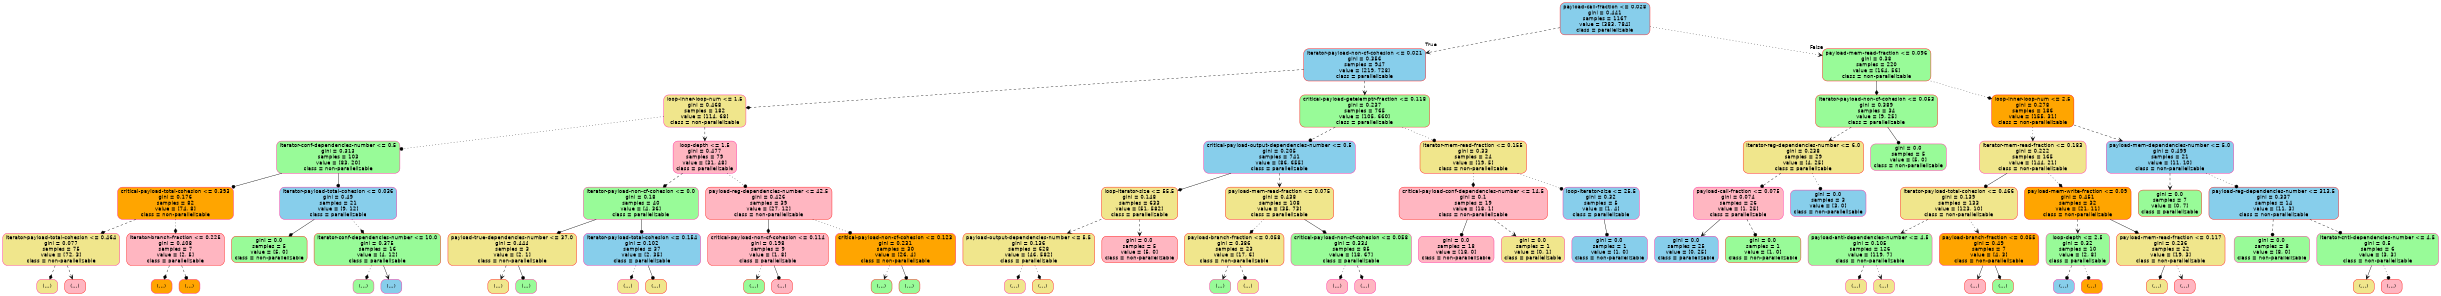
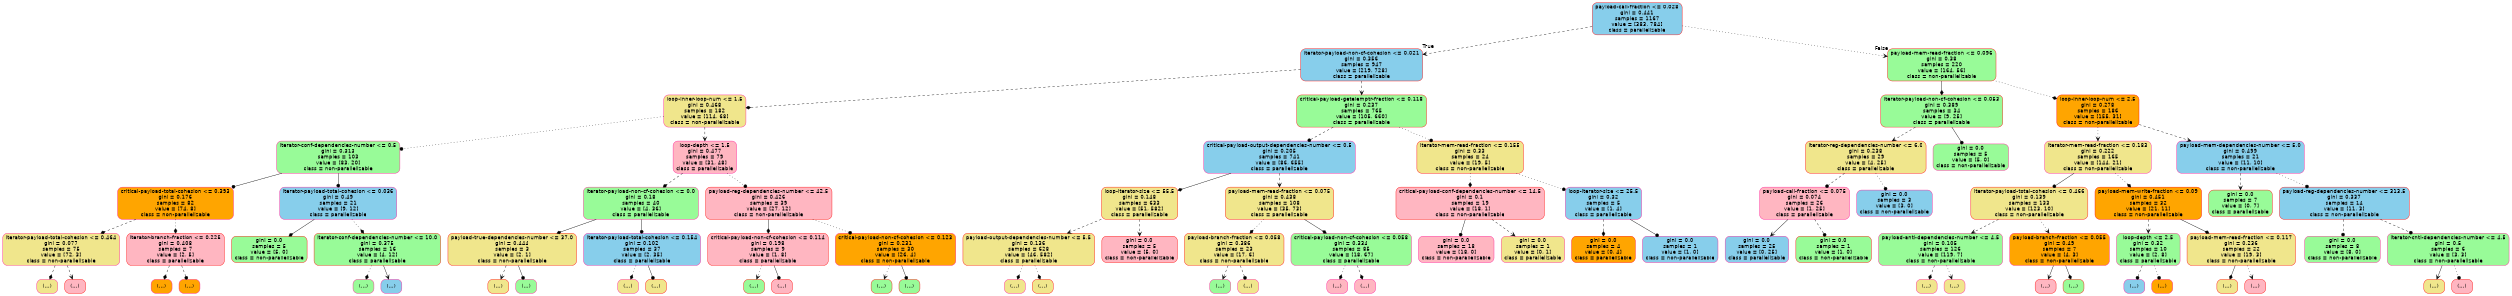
none -> (1603, 249)
